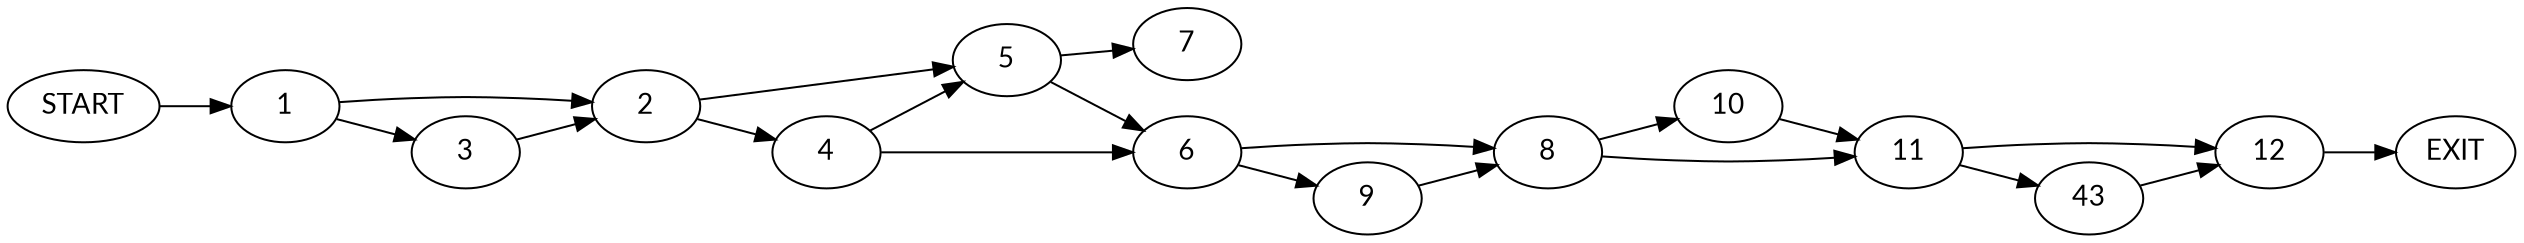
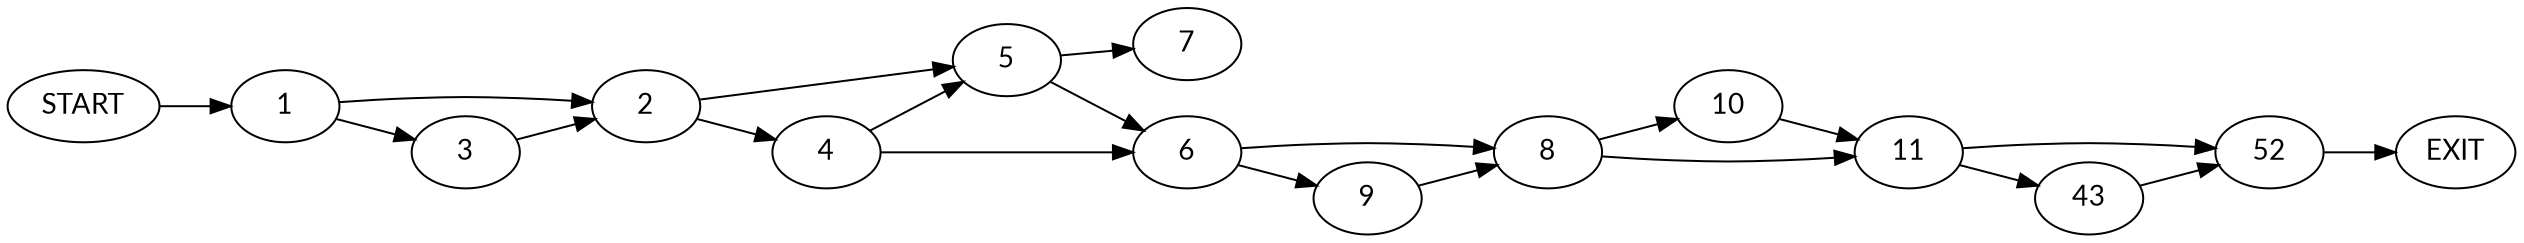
(2270, 152) -> (2270, 152)
